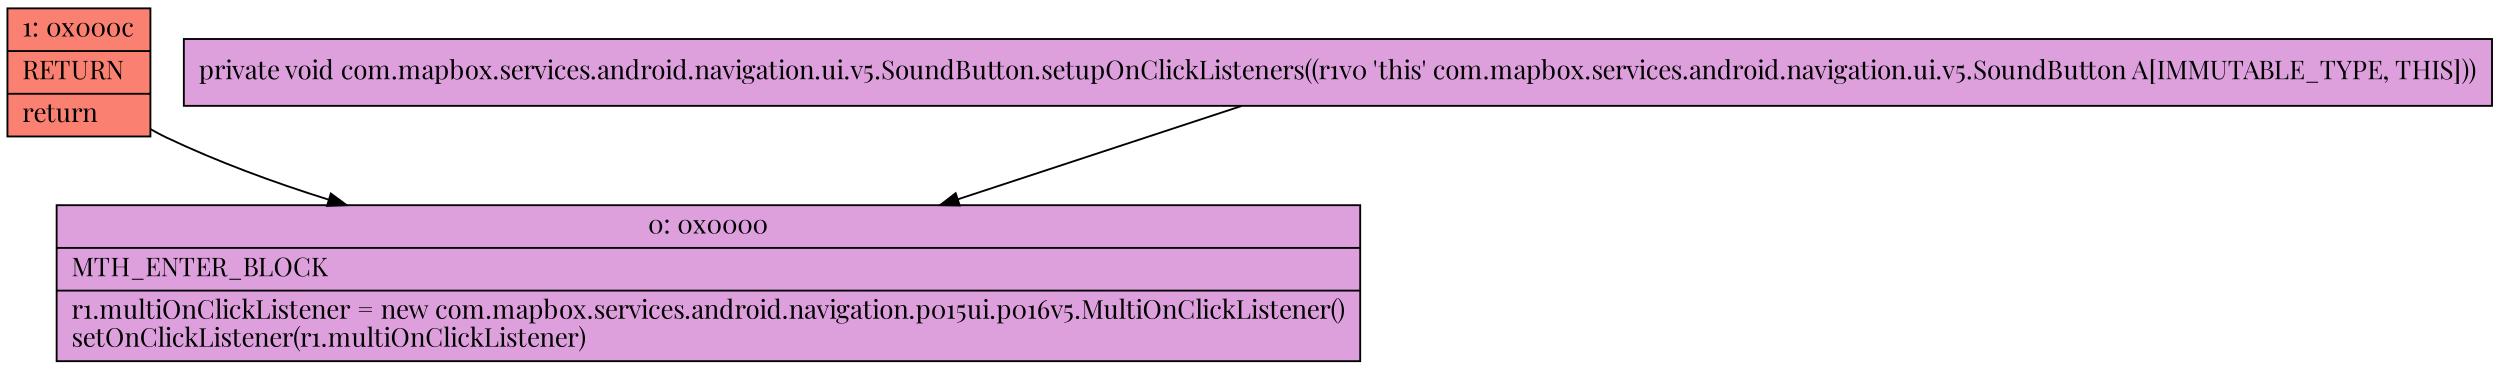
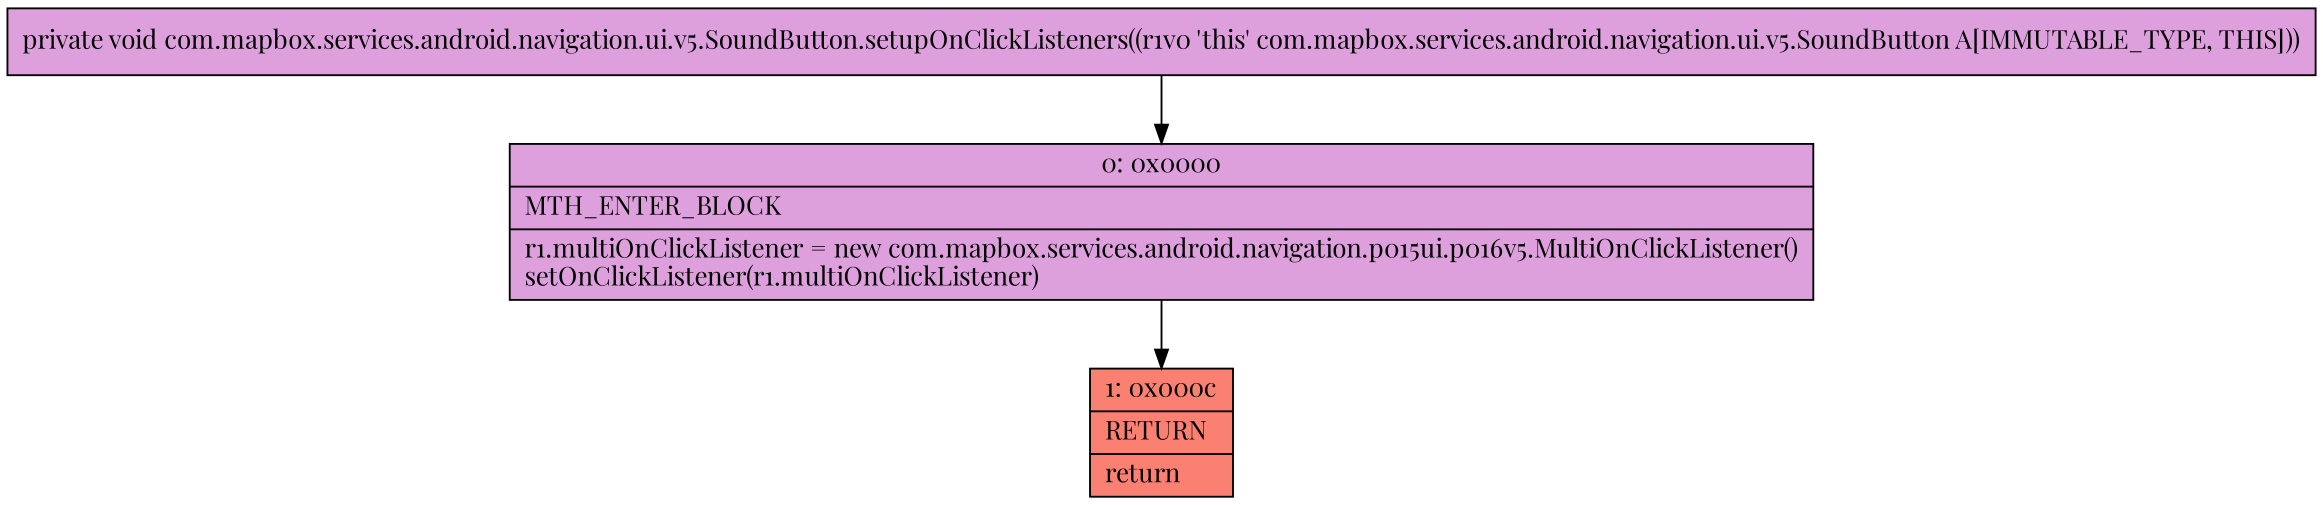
(238, 168) -> (1162, 325)
